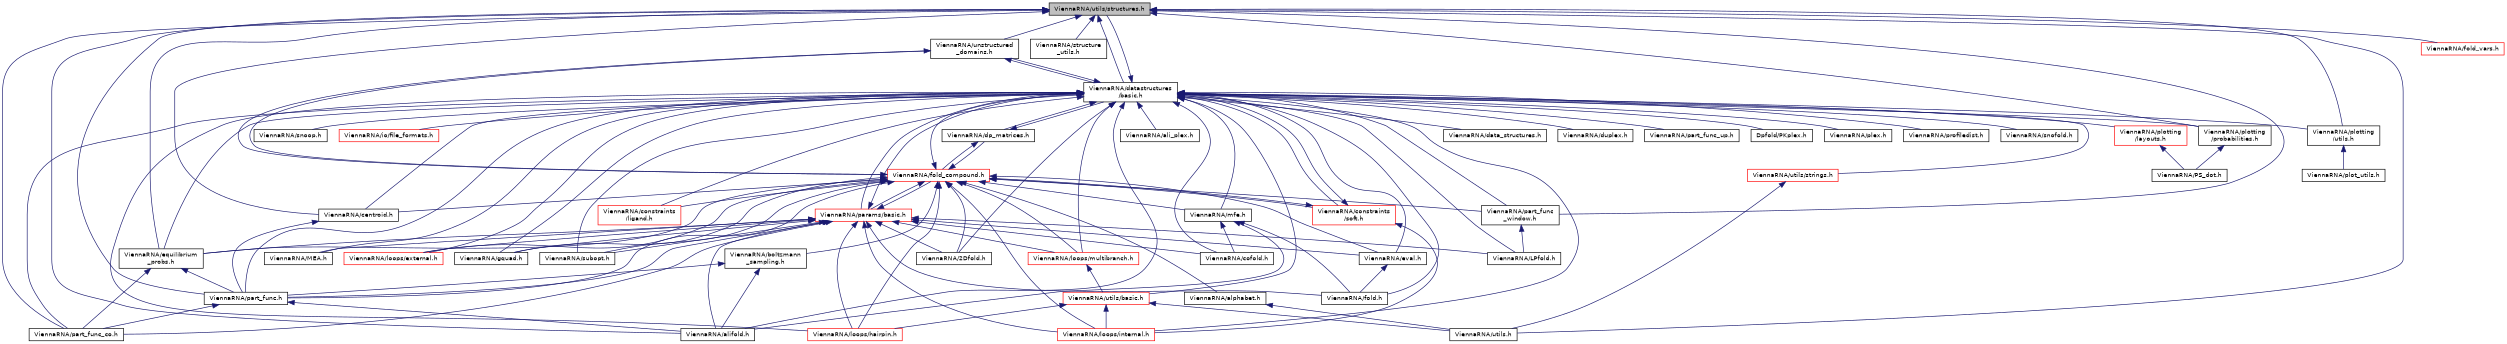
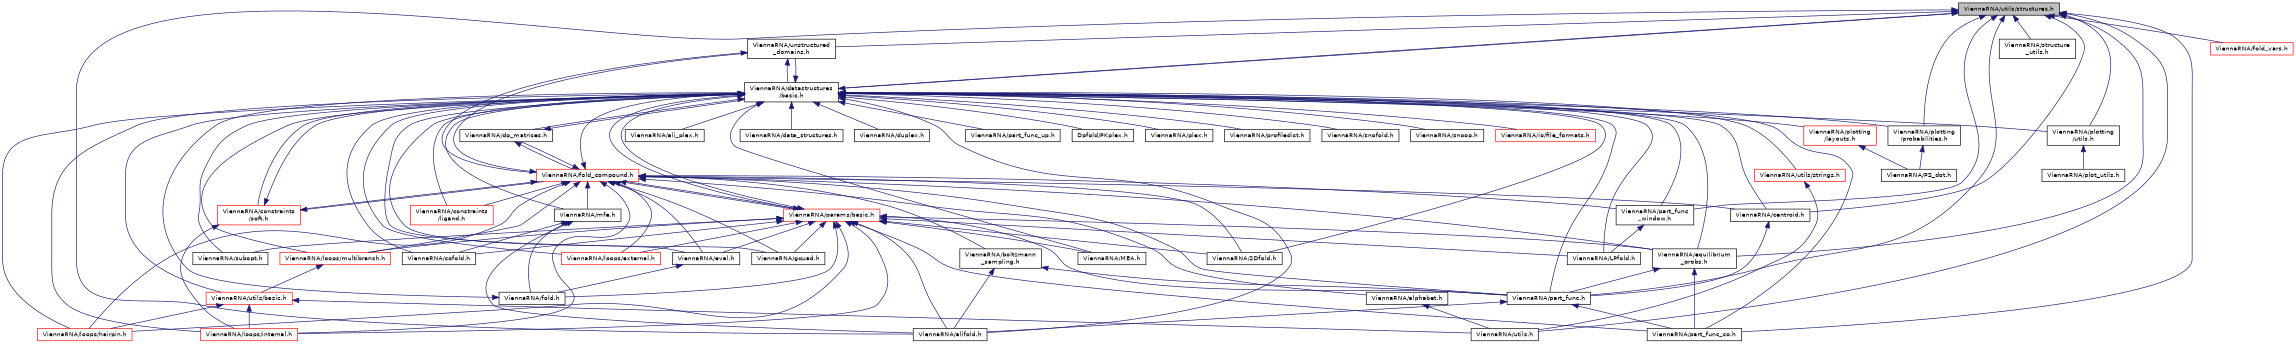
(1367, 154) -> (218, 125)
(772, 216) -> none
